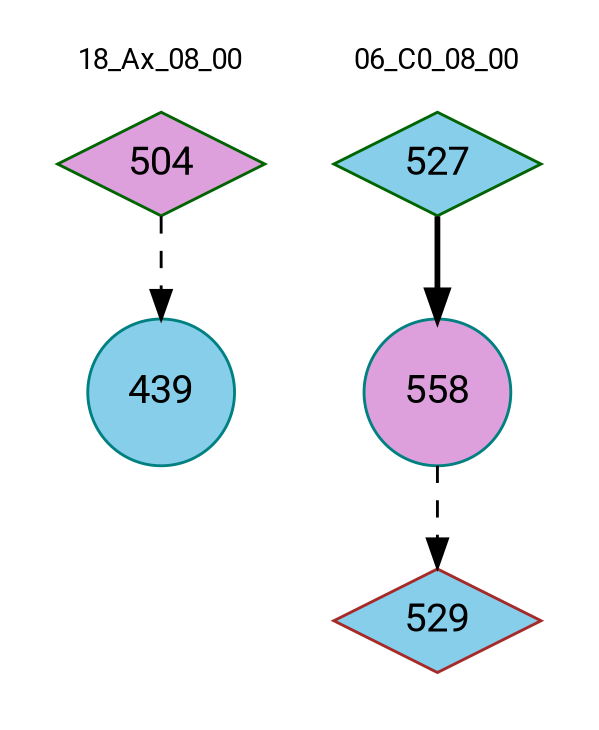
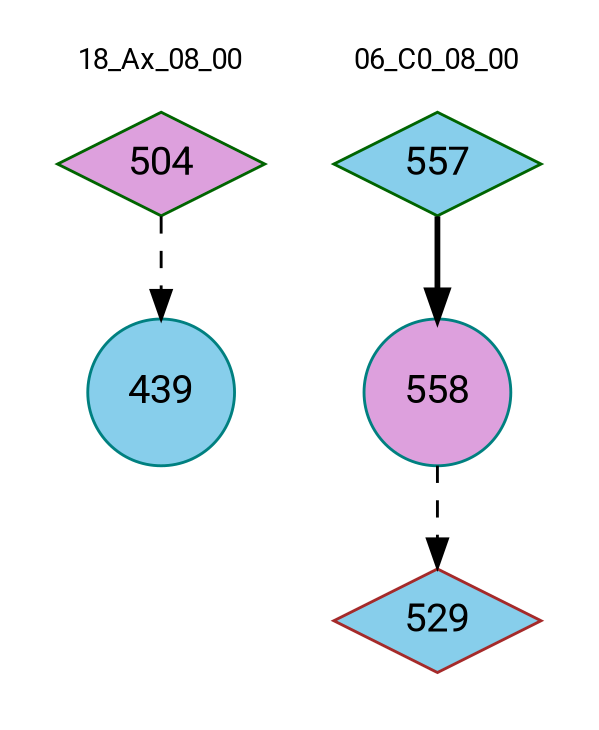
(437, 164) -> (437, 164)
